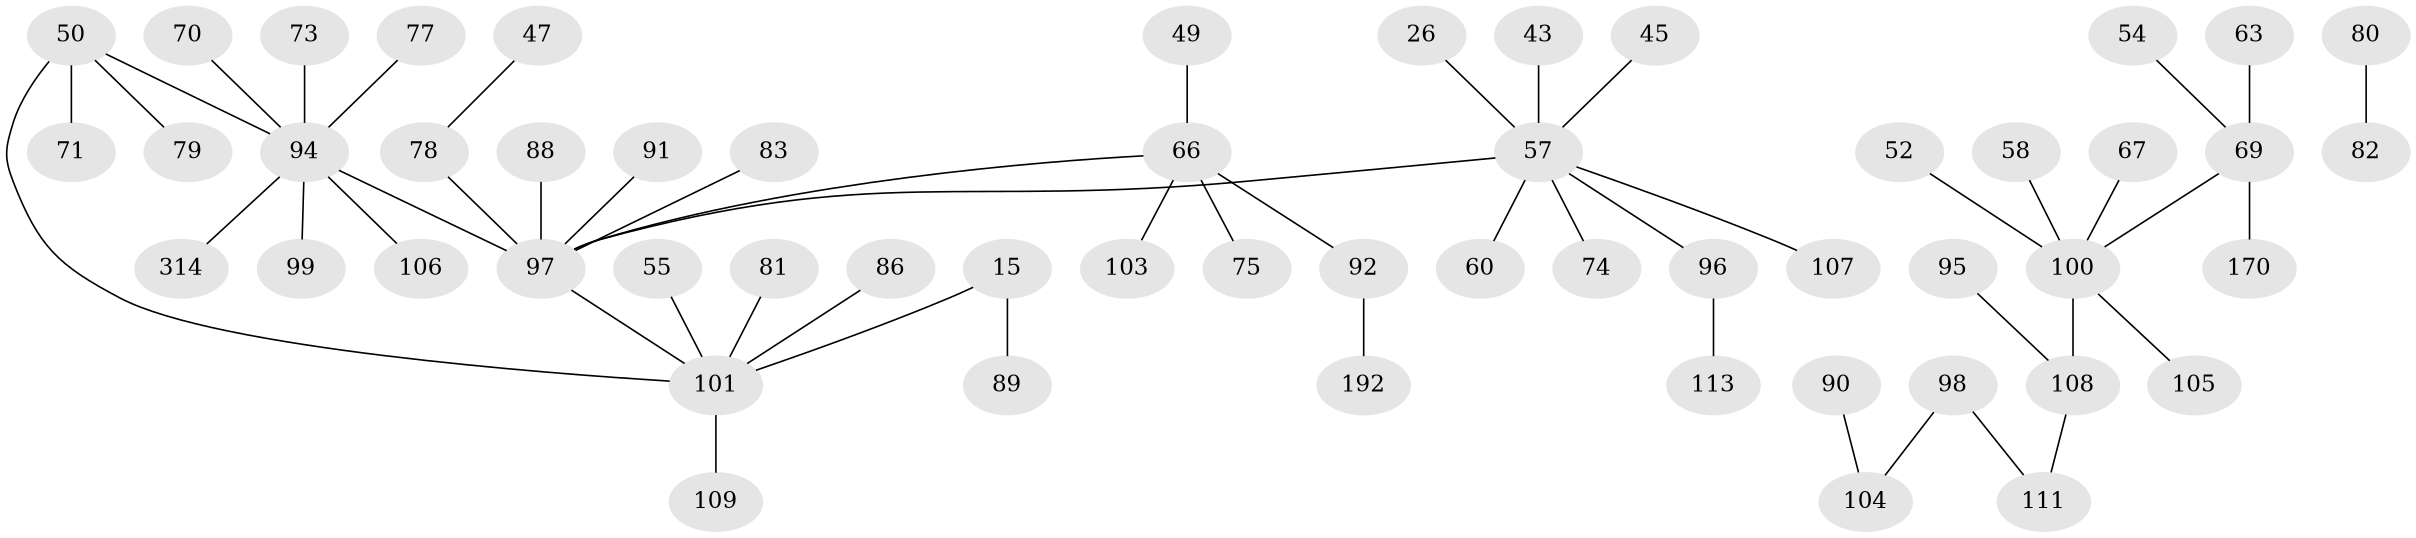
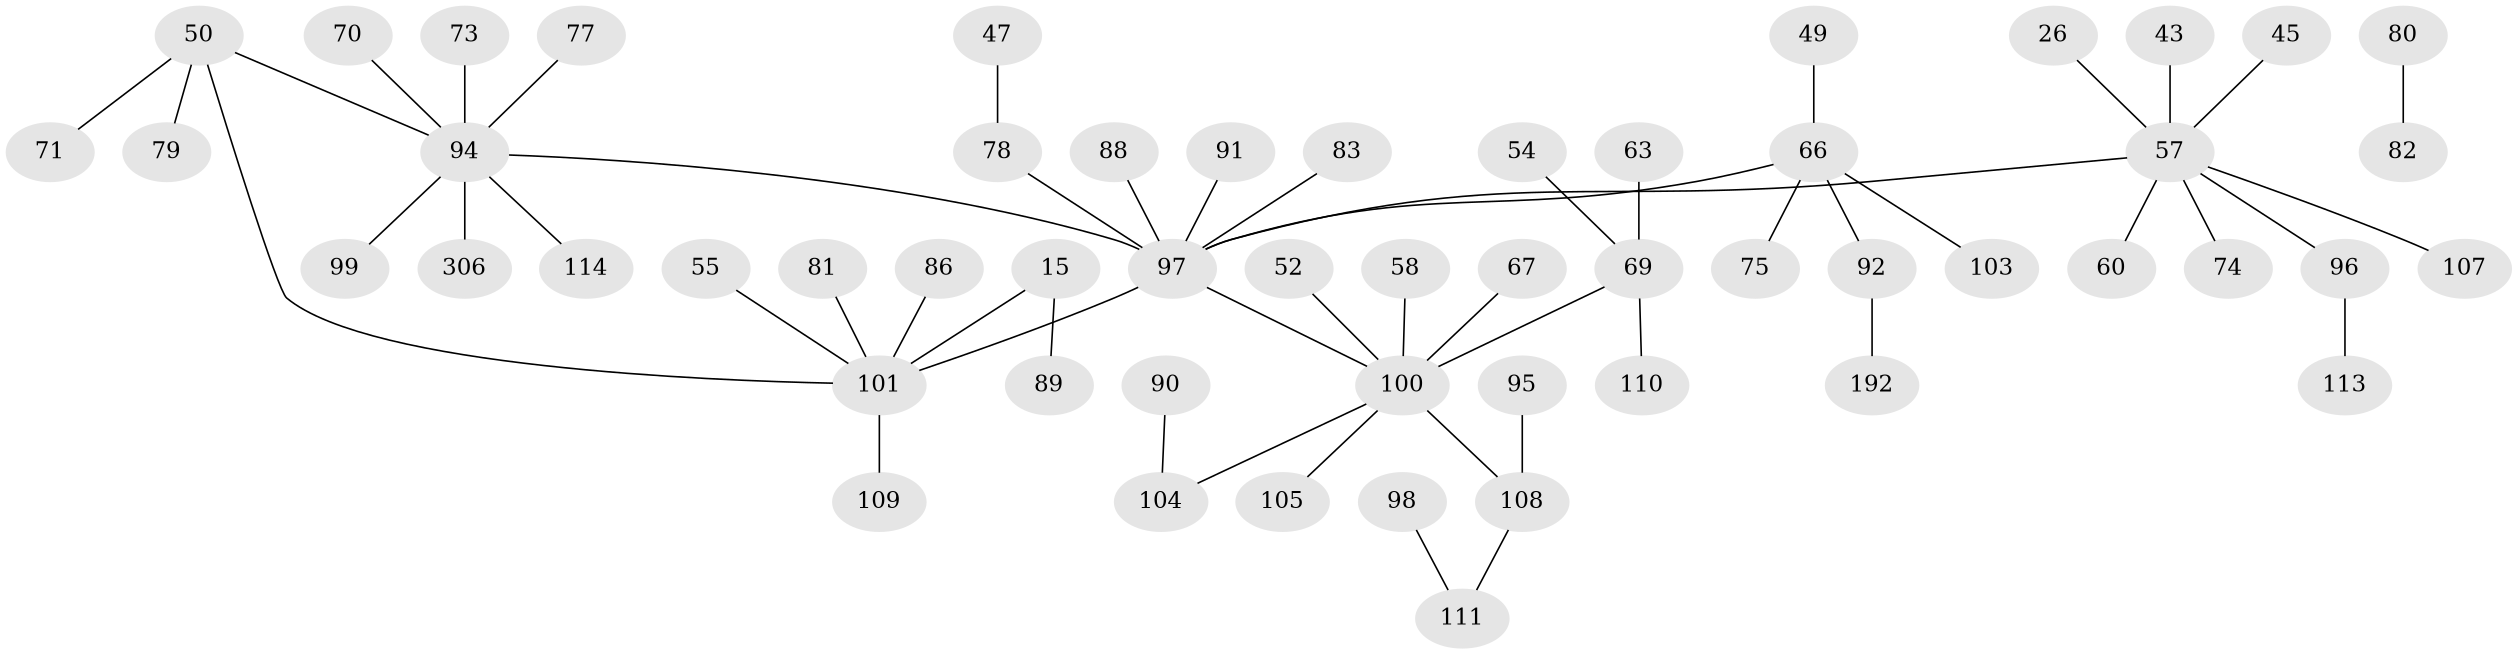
(182, 269) -> (586, 269)
(421, 269) -> (465, 269)
(2250, 269) -> (1642, 385)
none -> (1287, 327)
(1909, 444) -> (1282, 444)
